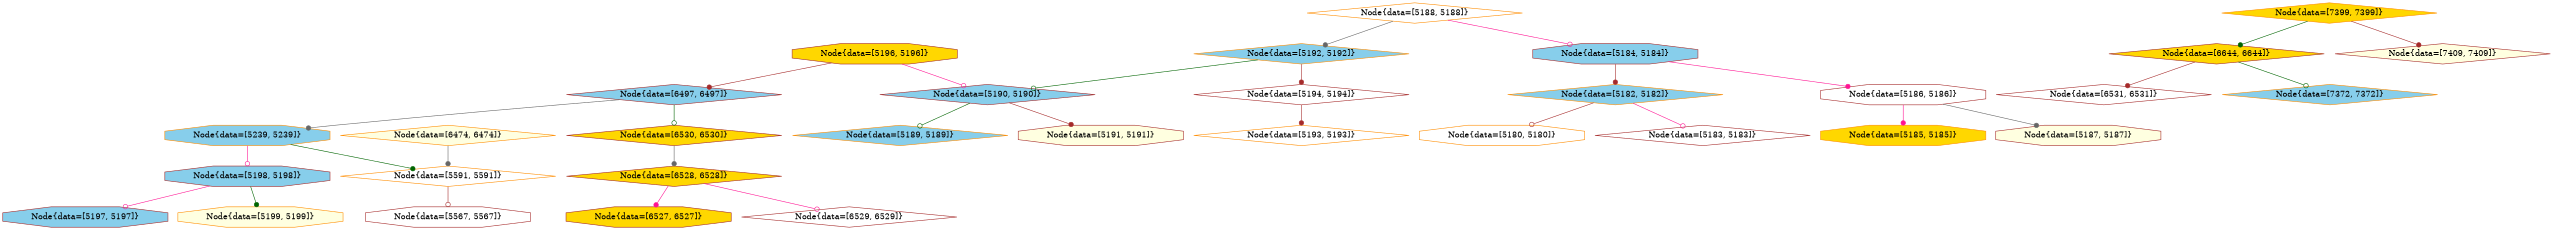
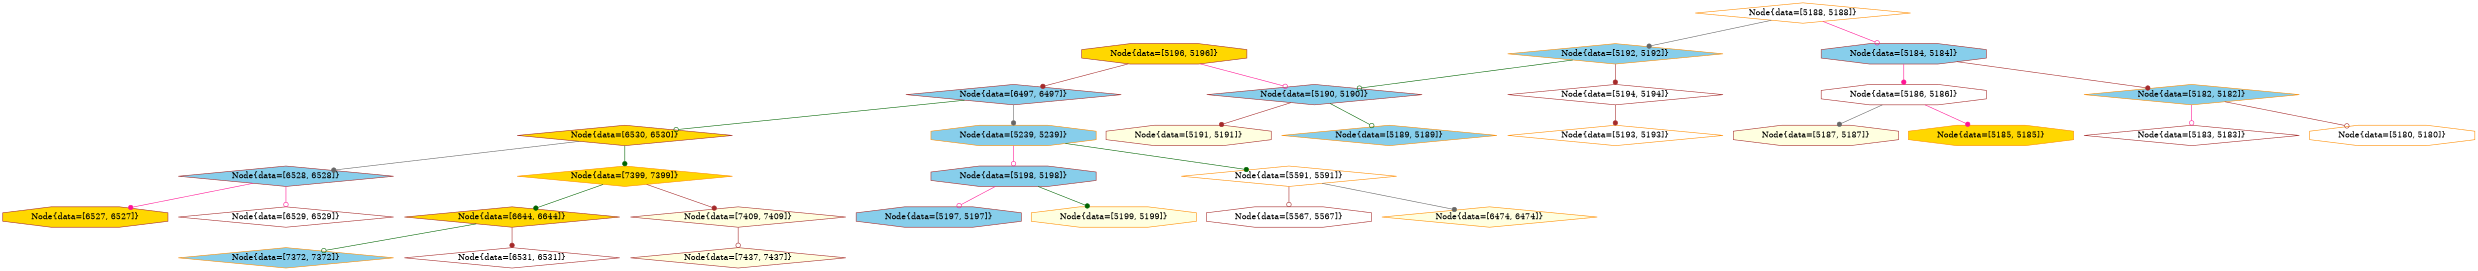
(448, 154) -> (1387, 196)
none -> (625, 154)
(674, 176) -> (286, 176)
none -> (738, 258)
